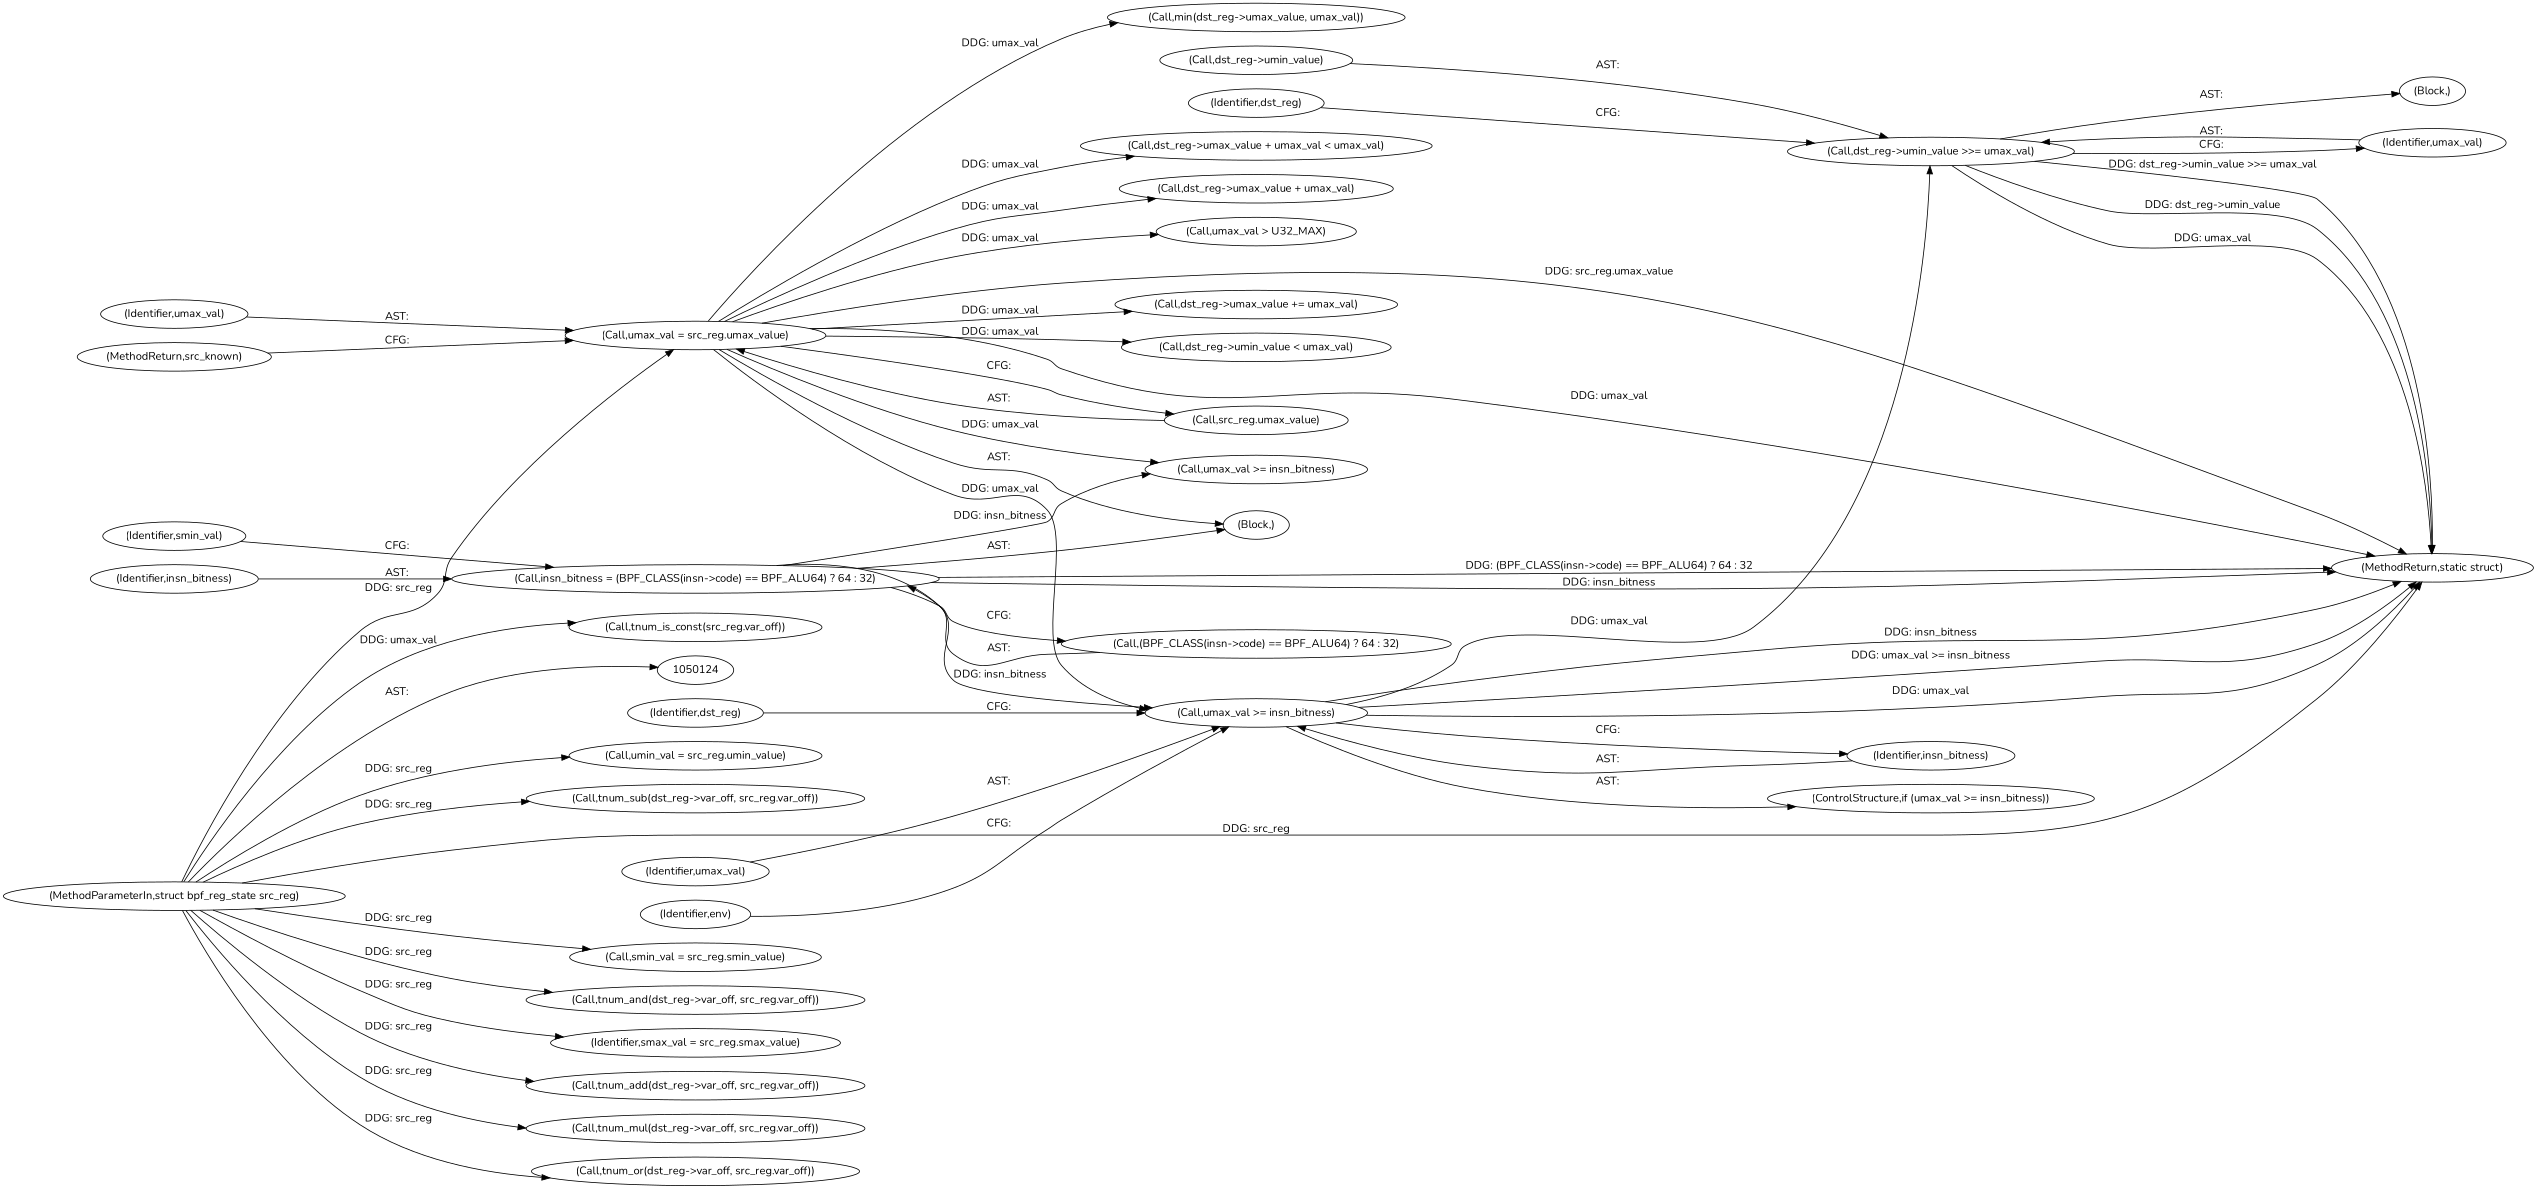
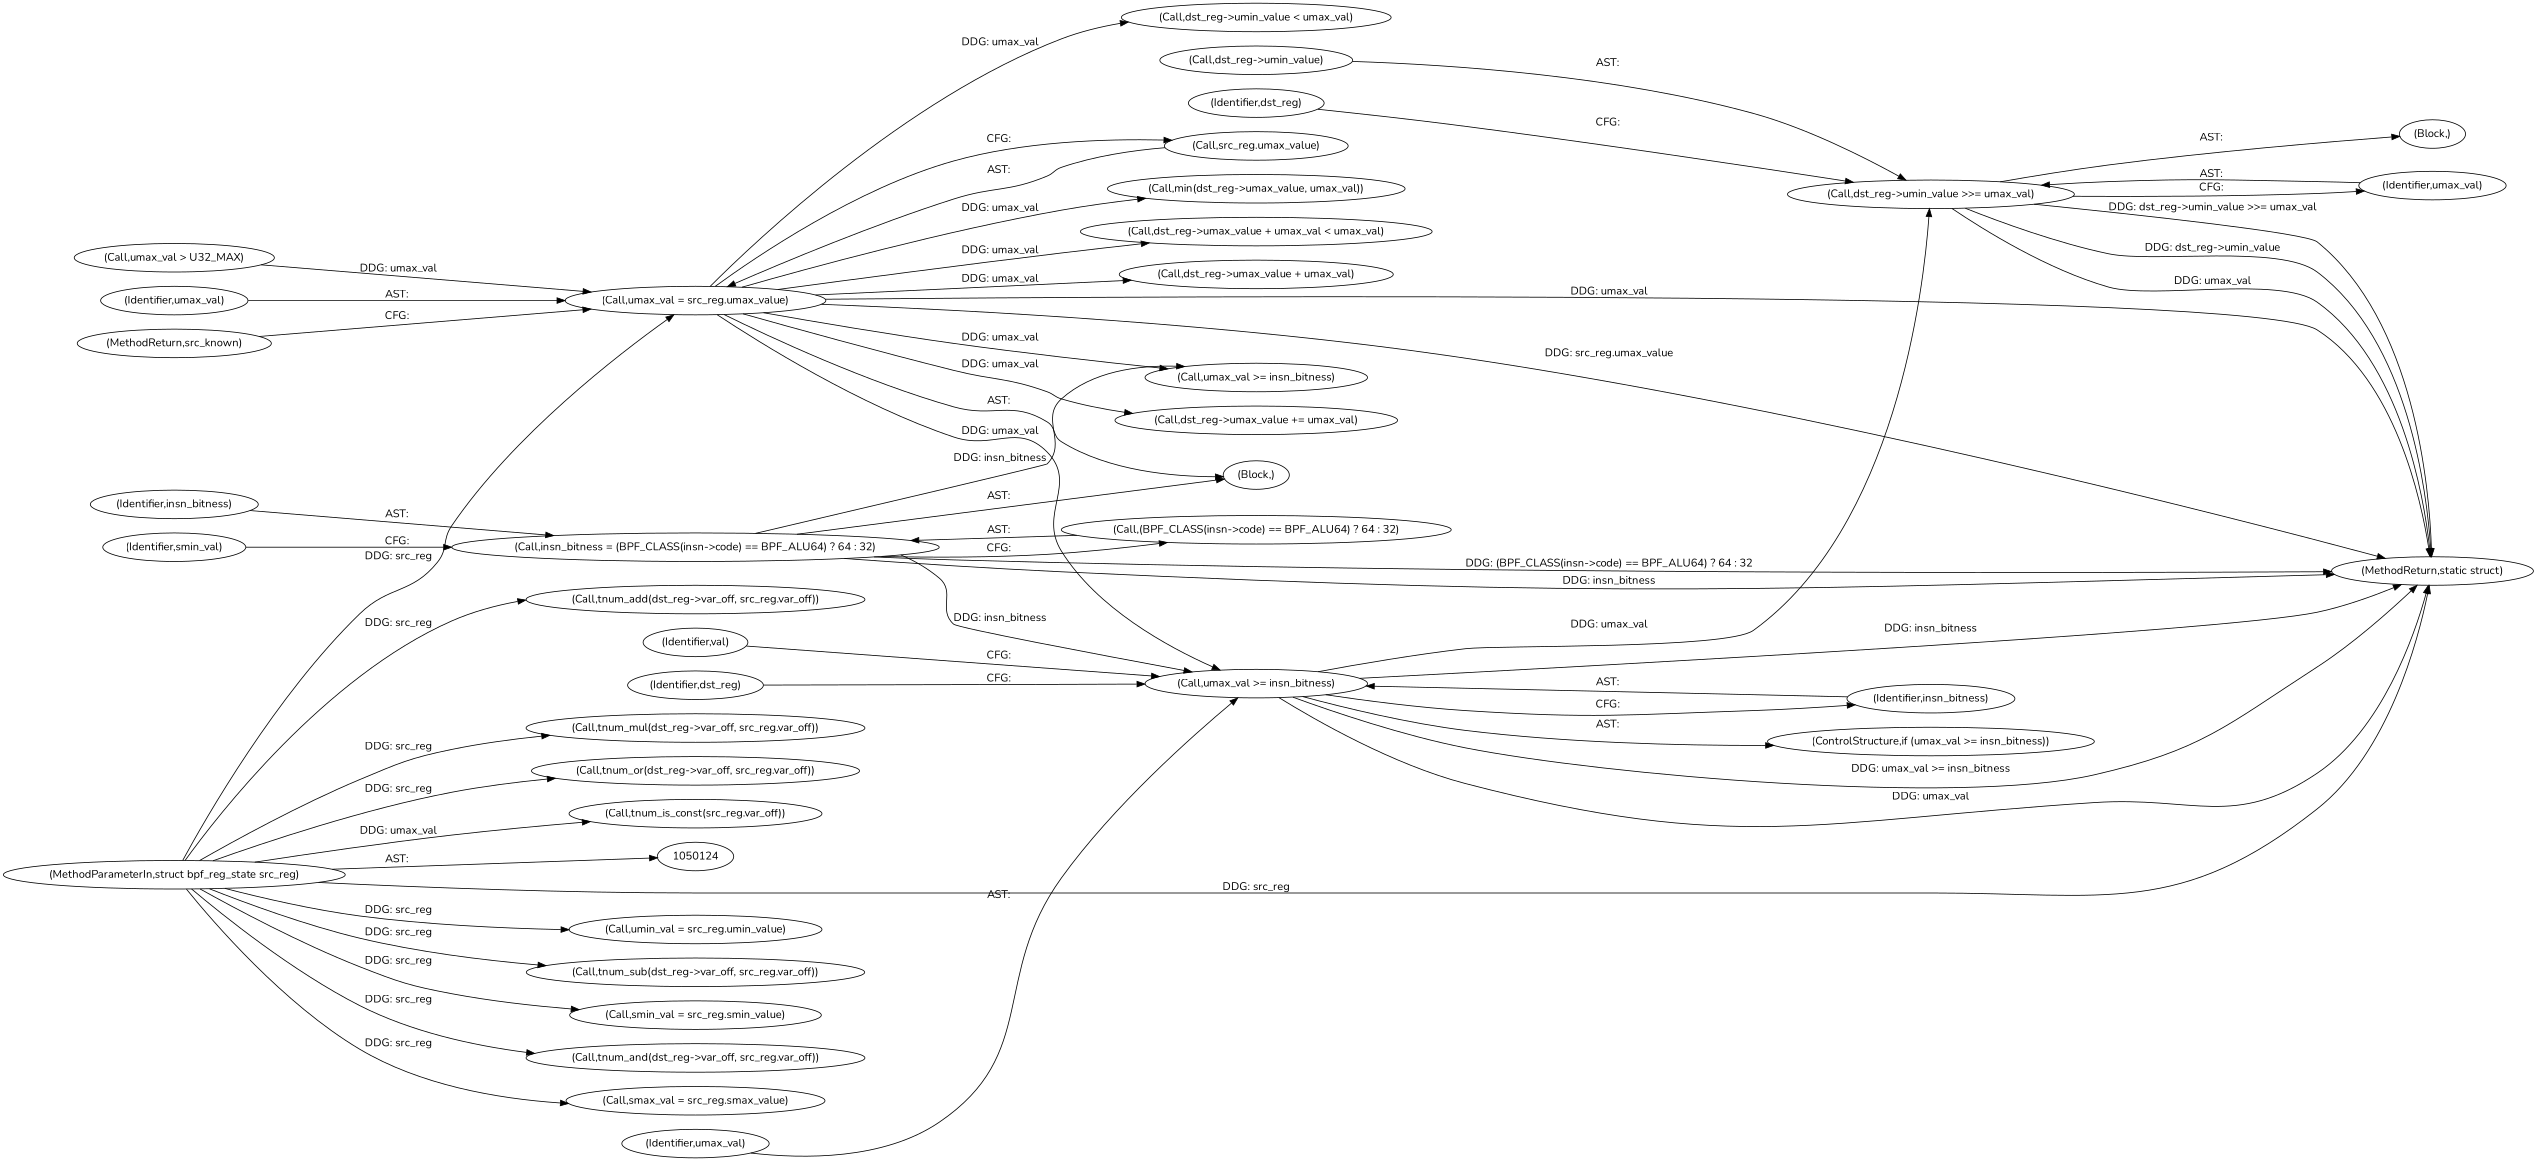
(938, 260) -> (422, 278)
(695, 914) -> (695, 642)
(695, 1043) -> (695, 1101)
